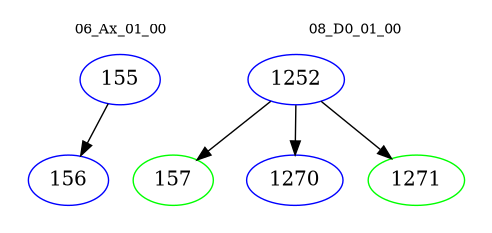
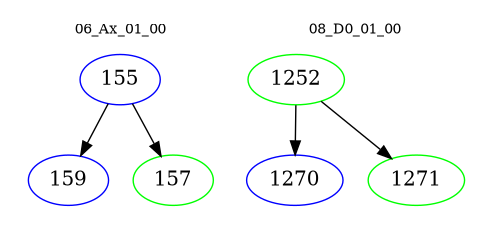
(296, 80) -> (296, 80)
(246, 121) -> (143, 124)
(68, 180) -> (68, 180)
